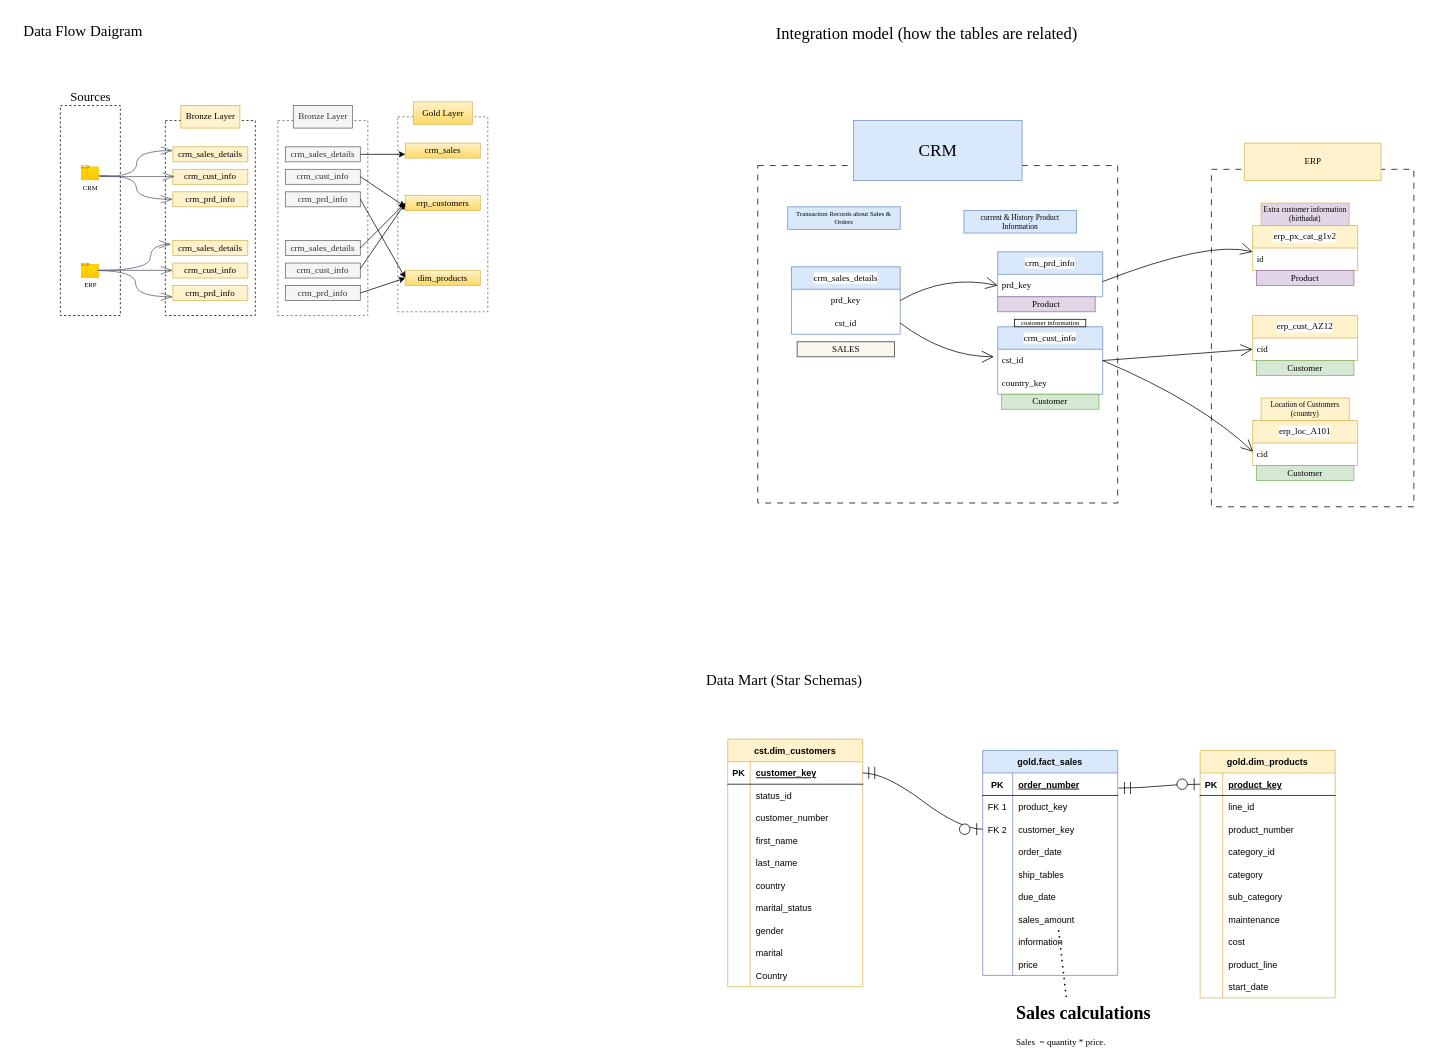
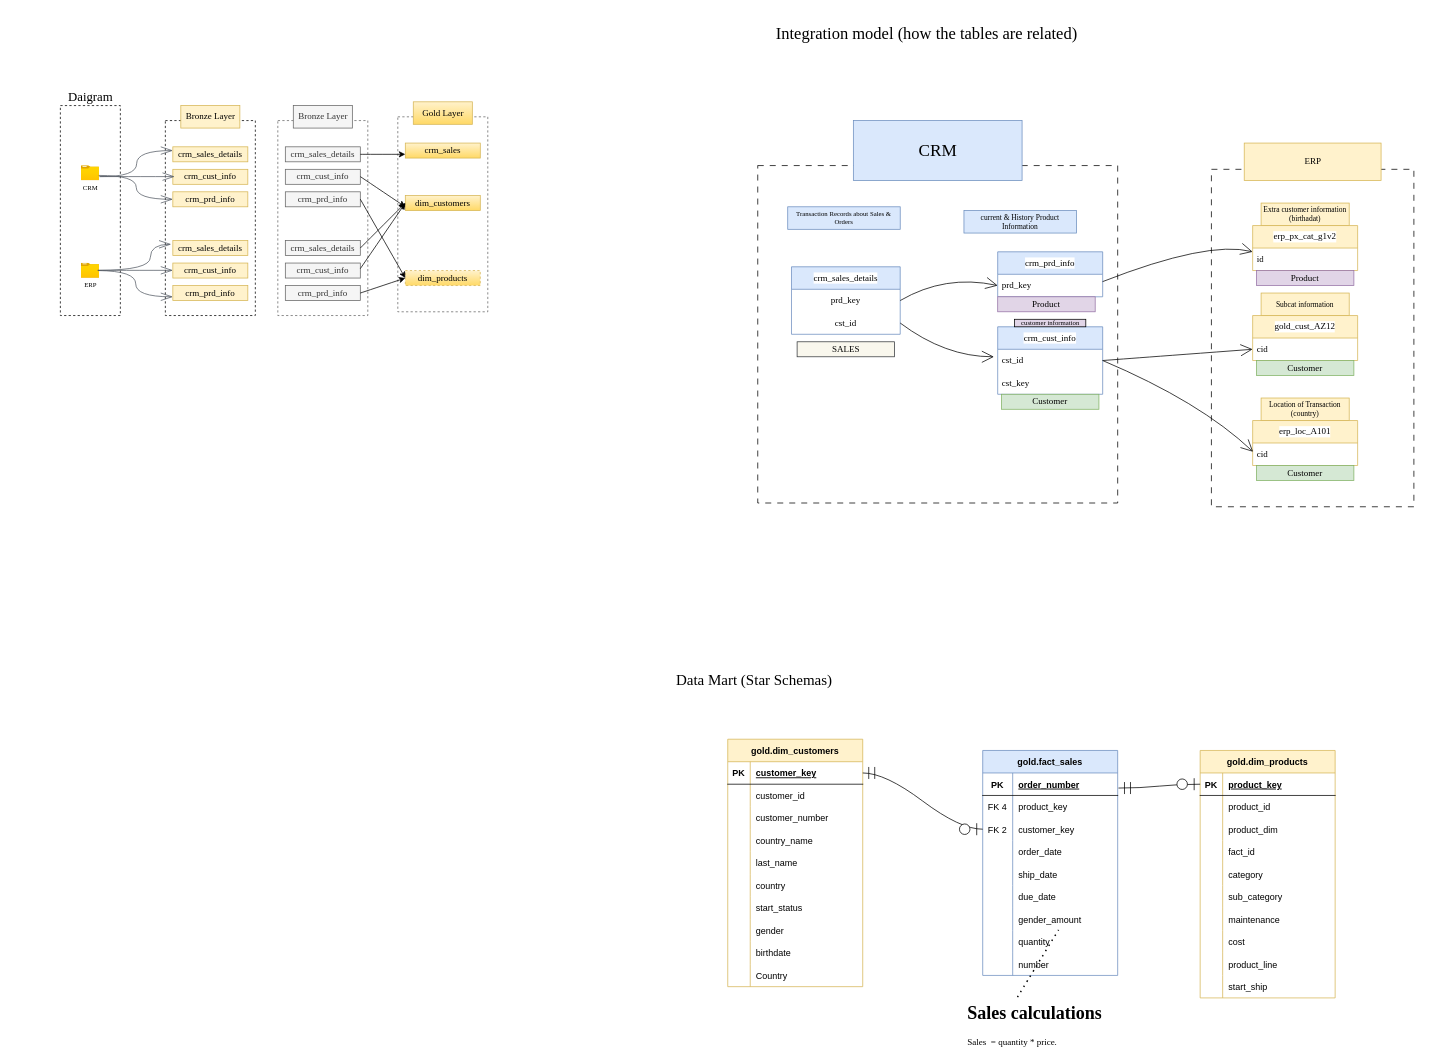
(83, 30) -> none
(91, 98) -> (91, 98)
(443, 203) -> (443, 203)
(1305, 214) -> (1305, 214)
(443, 278) -> (443, 278)
none -> (1305, 304)
(1050, 323) -> (1050, 323)
(1305, 327) -> (1305, 327)
(1030, 383) -> (1020, 383)
(1305, 409) -> (1305, 409)
(784, 679) -> (754, 679)
(795, 751) -> (795, 751)
(778, 796) -> (783, 796)
(998, 807) -> (998, 807)
(1243, 807) -> (1253, 807)
(1264, 830) -> (1255, 830)
(780, 841) -> (786, 841)
(1255, 852) -> (1245, 852)
(1044, 875) -> (1040, 875)
(789, 908) -> (786, 908)
(1048, 920) -> (1051, 920)
(1044, 942) -> (1037, 942)
(771, 953) -> (778, 953)
(1030, 965) -> (1034, 965)
(1254, 987) -> (1253, 987)
(1094, 1022) -> (1045, 1022)
